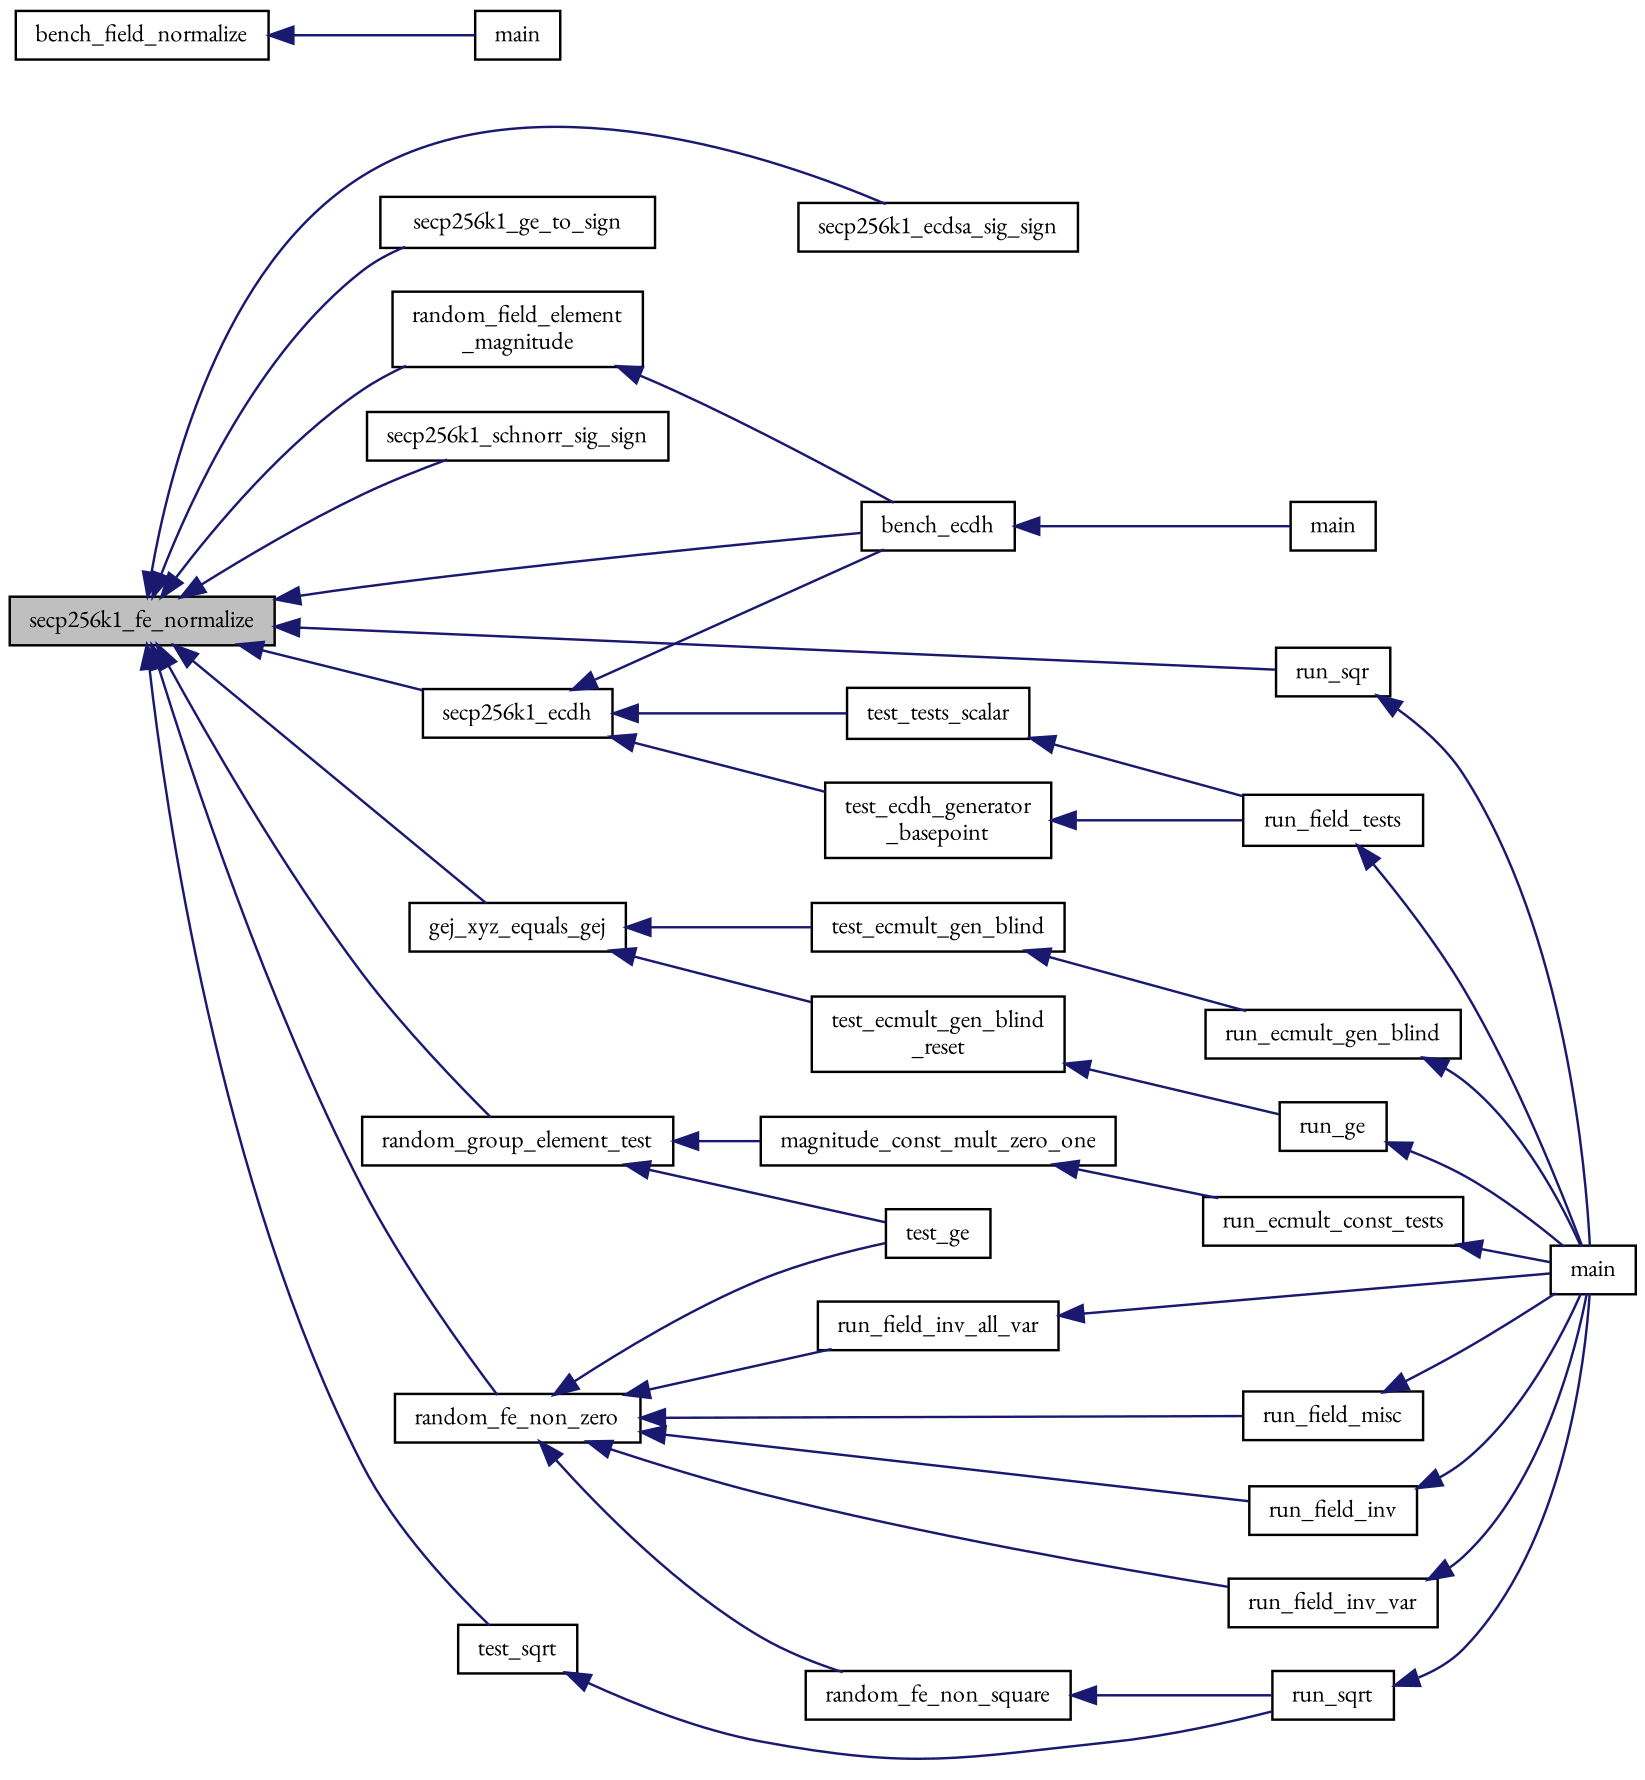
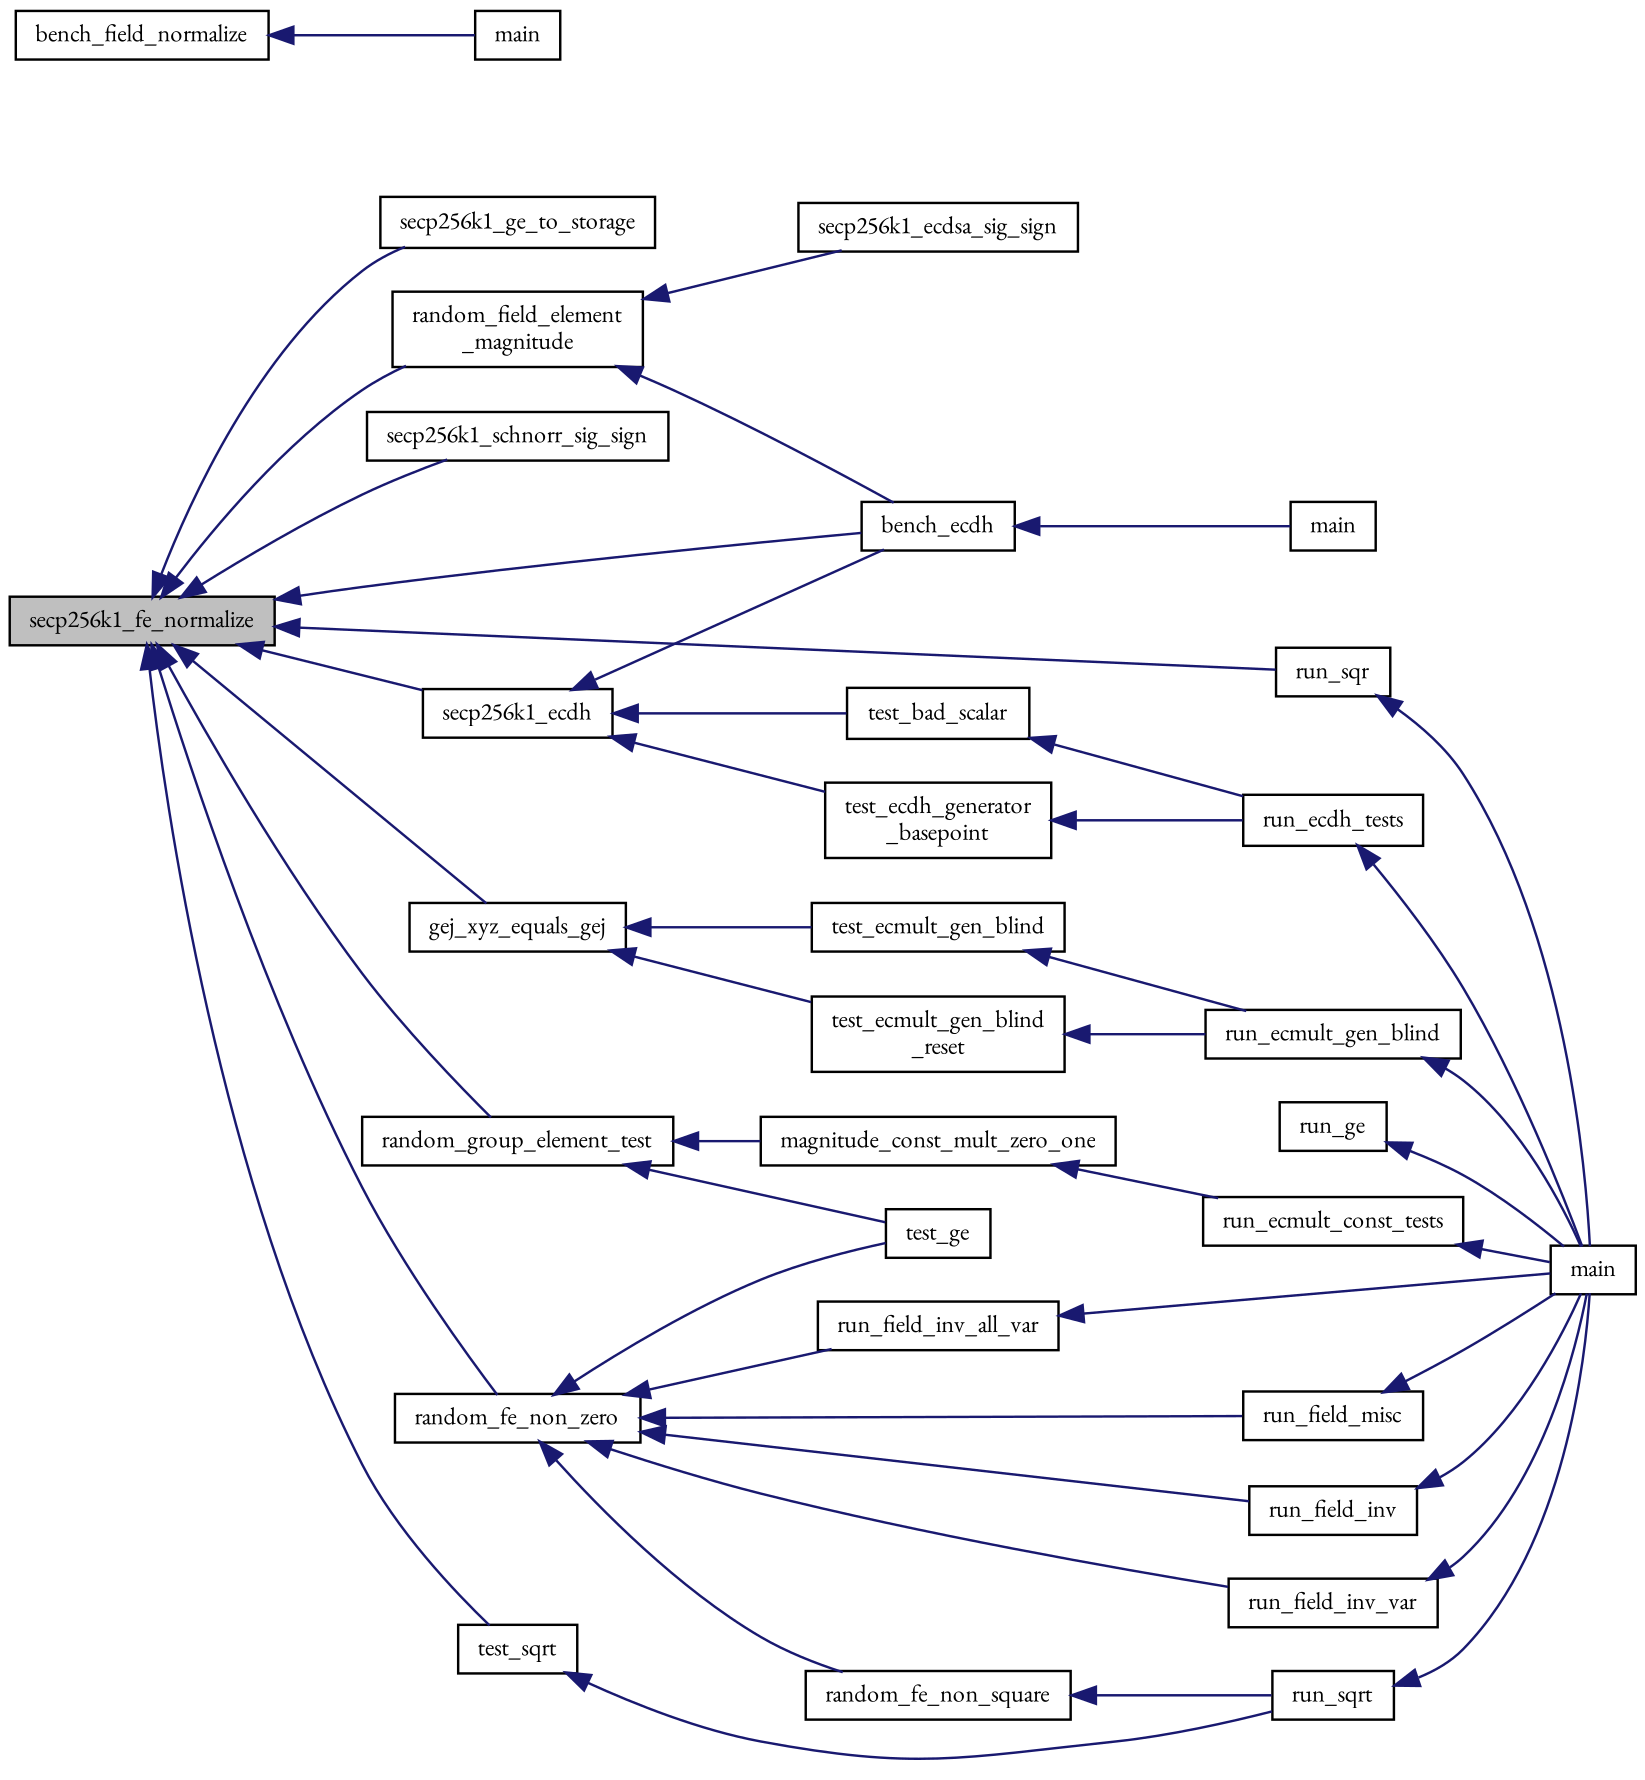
(399, 159) -> (755, 272)
(518, 222) -> (518, 222)
(938, 713) -> (938, 713)
(1333, 820) -> (1333, 820)
(1184, 1092) -> (1148, 1034)
